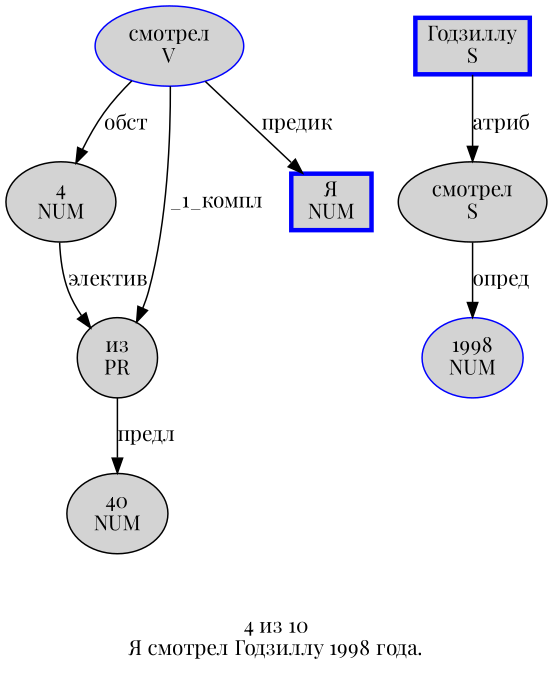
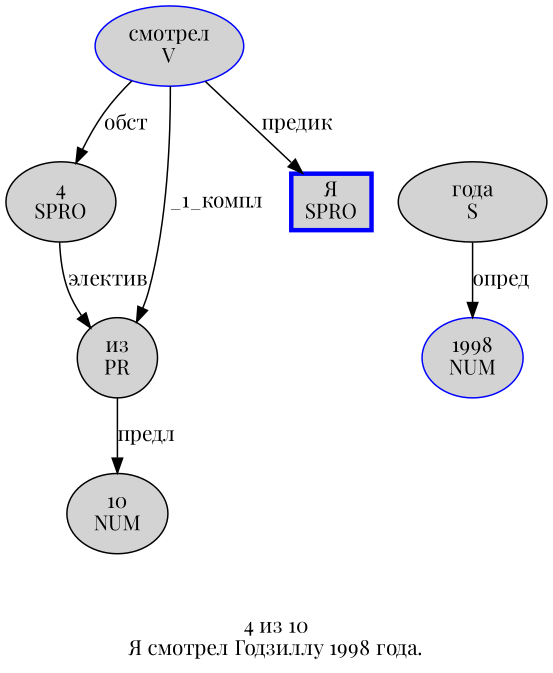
(473, 46) -> none
(61, 202) -> (61, 202)
(331, 202) -> (331, 202)
(473, 202) -> (473, 202)
(117, 514) -> (117, 514)
